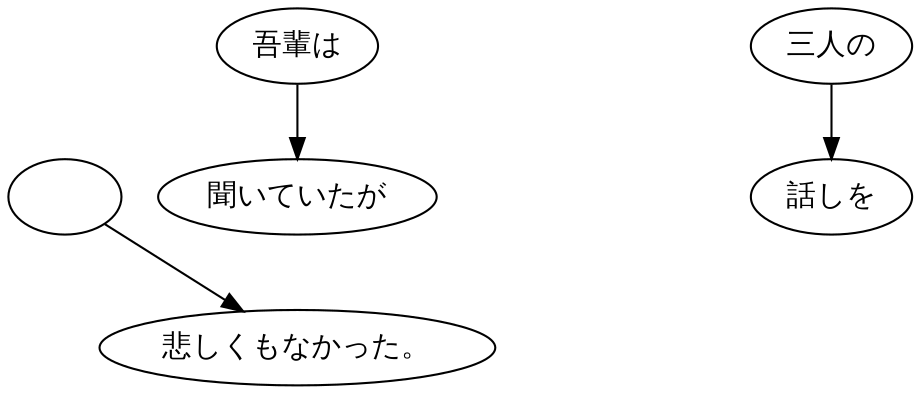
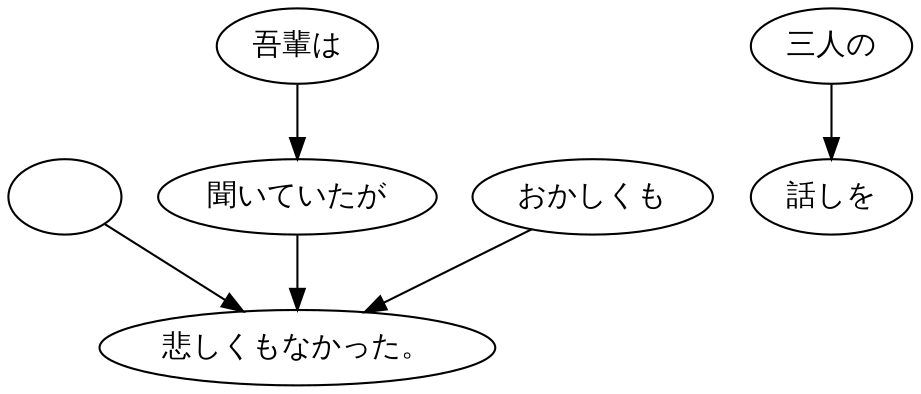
none -> (593, 197)
none -> (297, 262)
